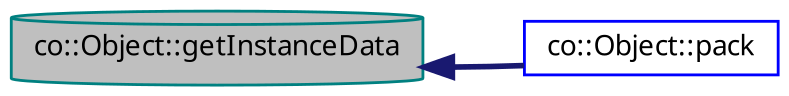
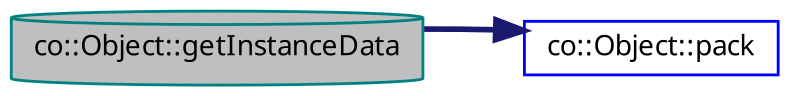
(488, 67) -> (460, 29)
